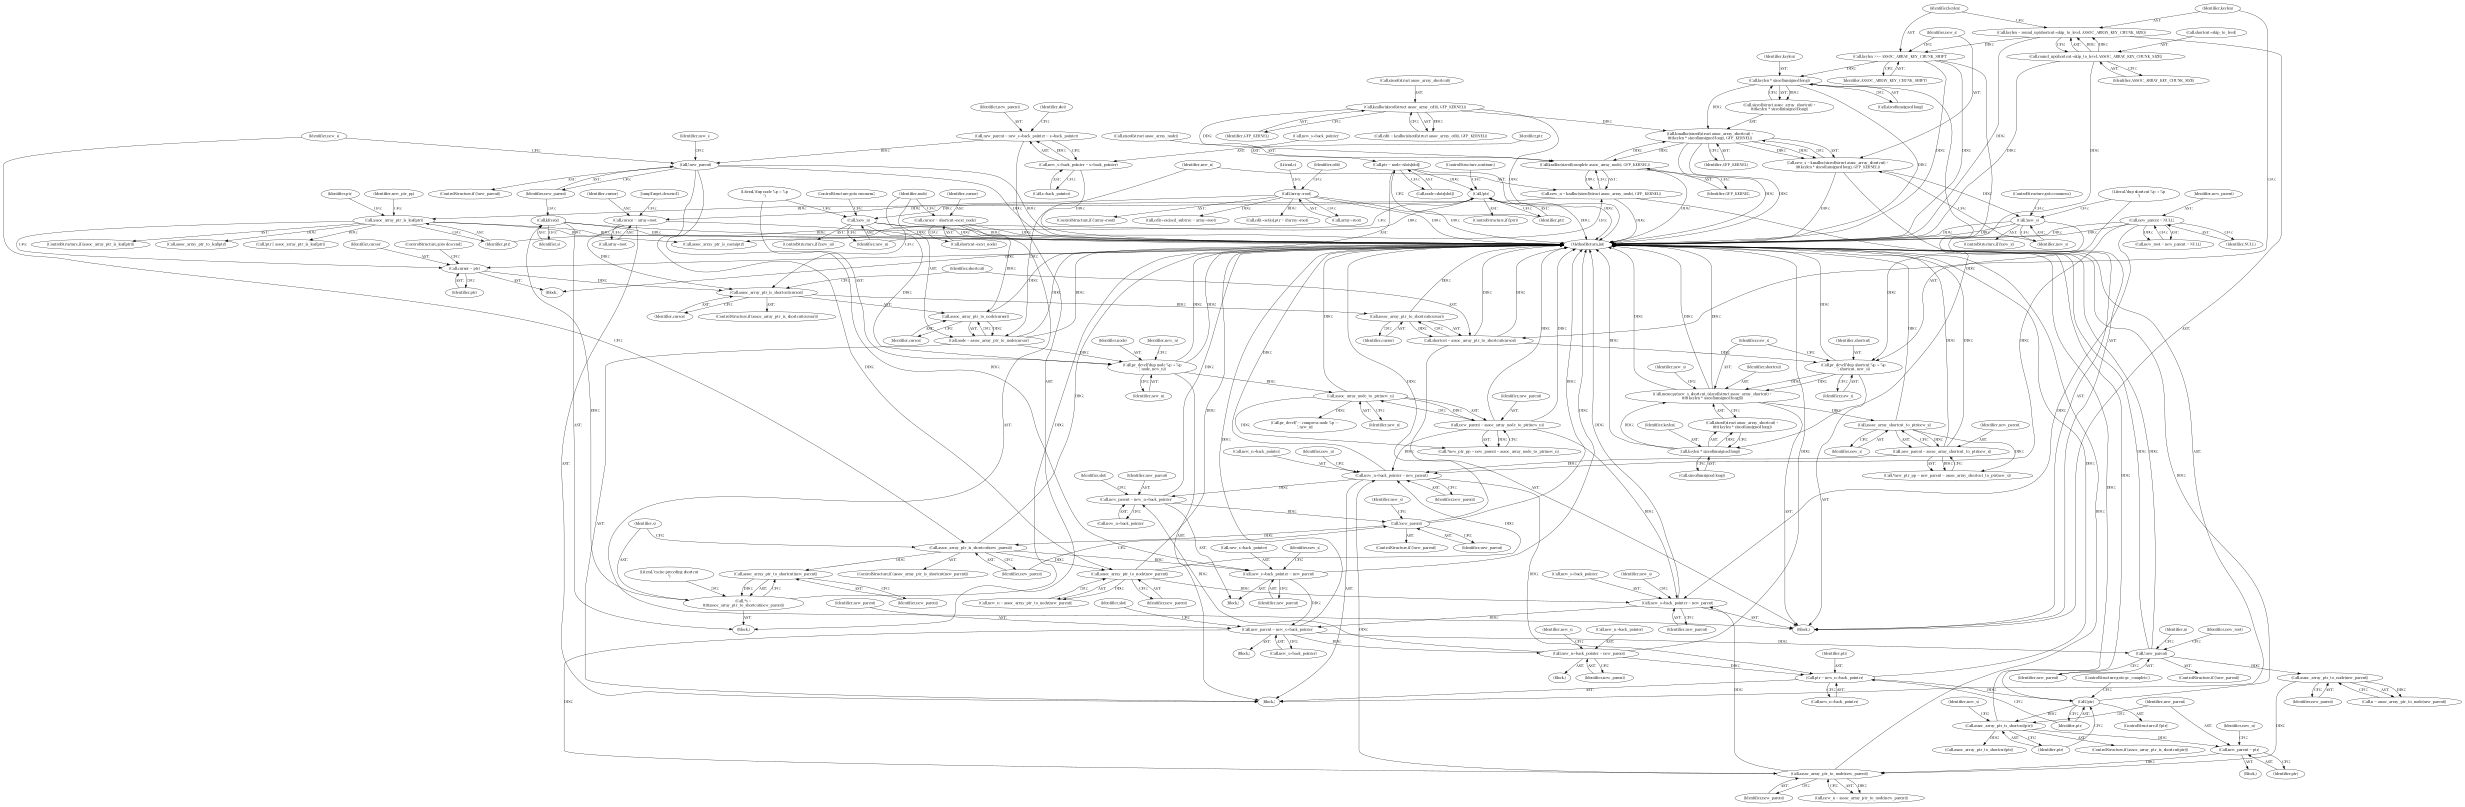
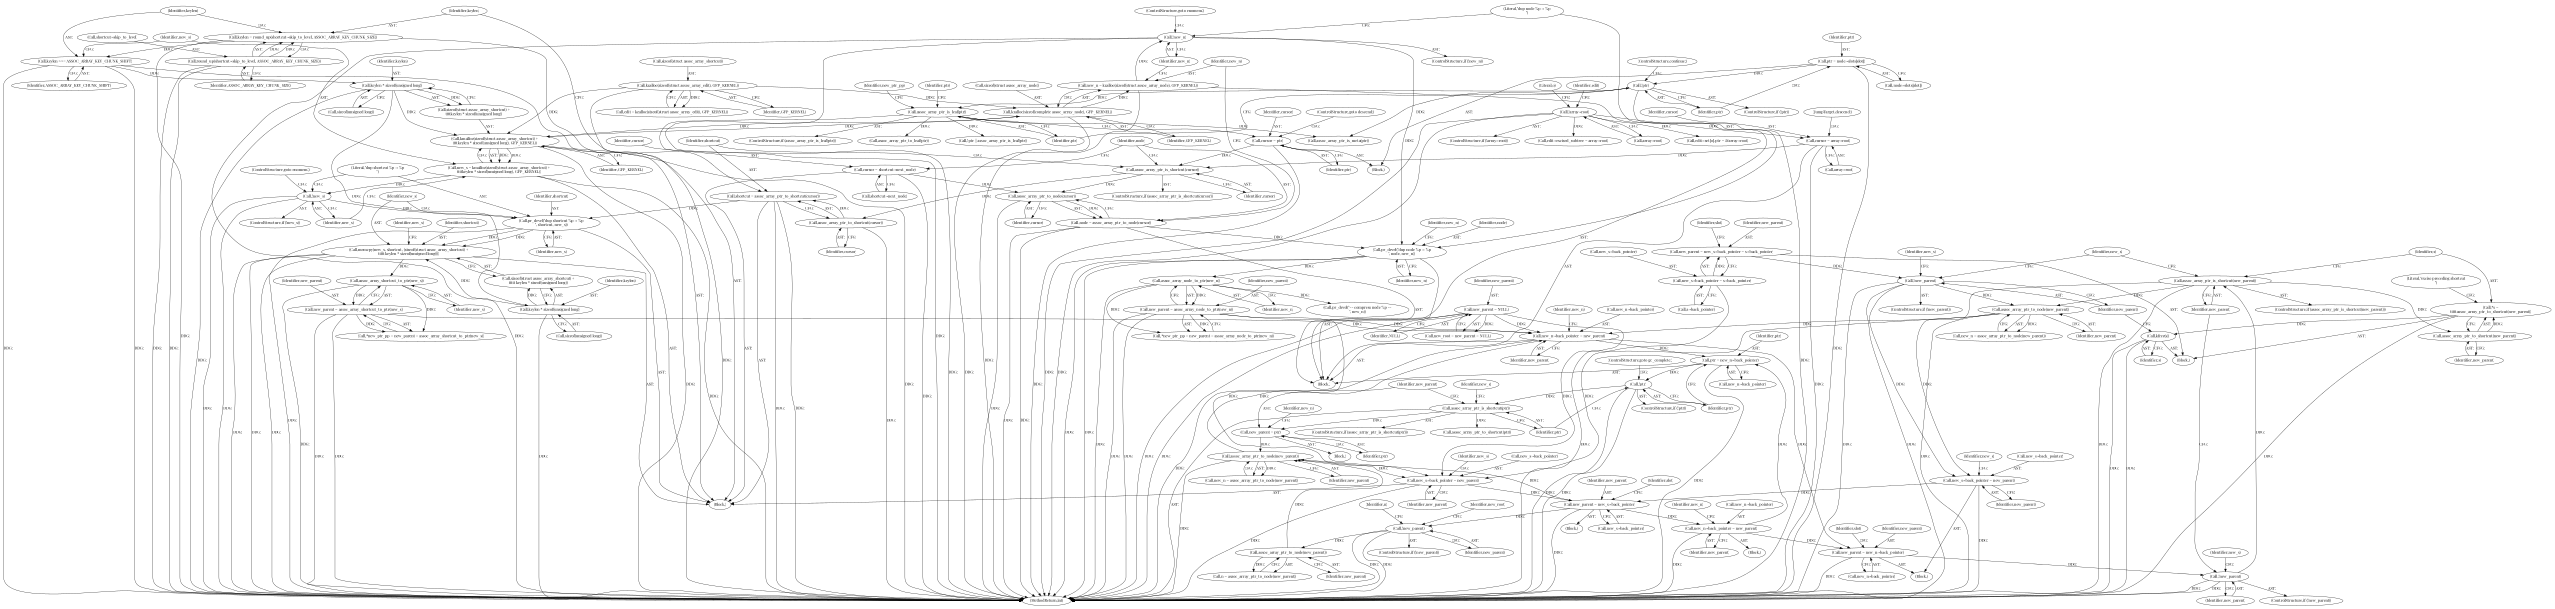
(973, 255) -> (1048, 269)
(888, 305) -> (1111, 184)
(2112, 488) -> (1176, 505)
